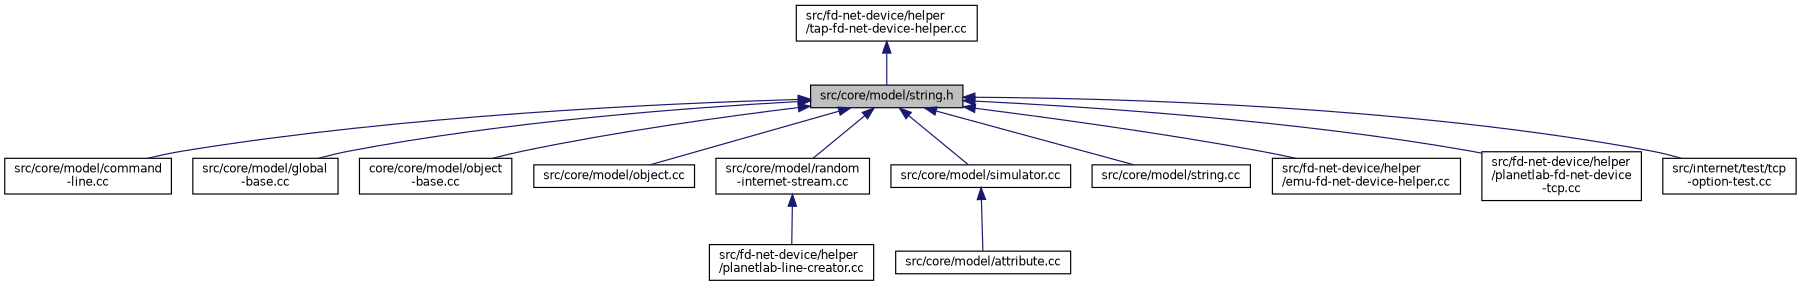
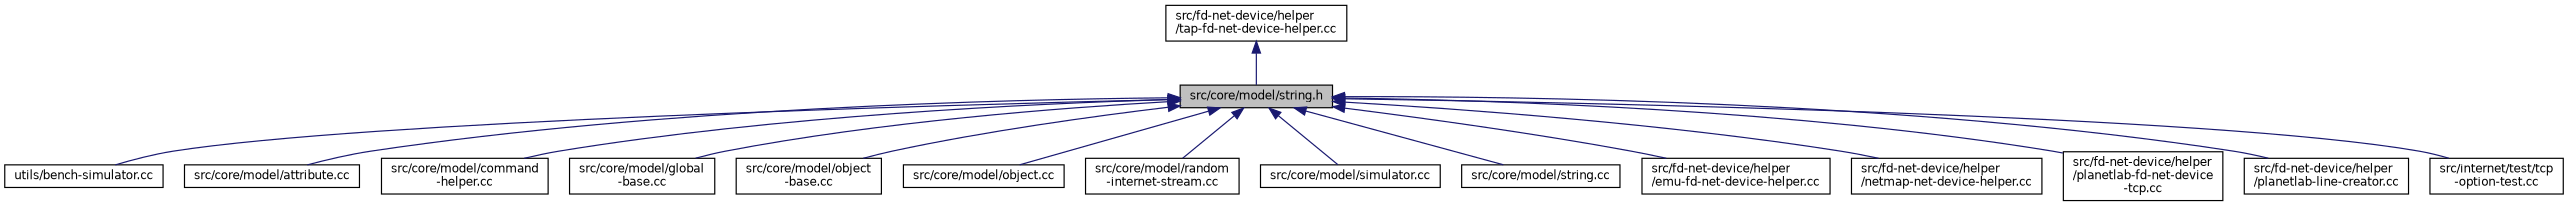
none -> (84, 176)
(88, 176) -> (465, 176)
(436, 176) -> (809, 176)
none -> (1947, 176)
(792, 225) -> (2039, 127)
(982, 225) -> (564, 128)
